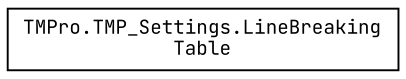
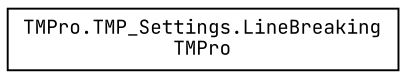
(203, 39) -> (203, 39)
